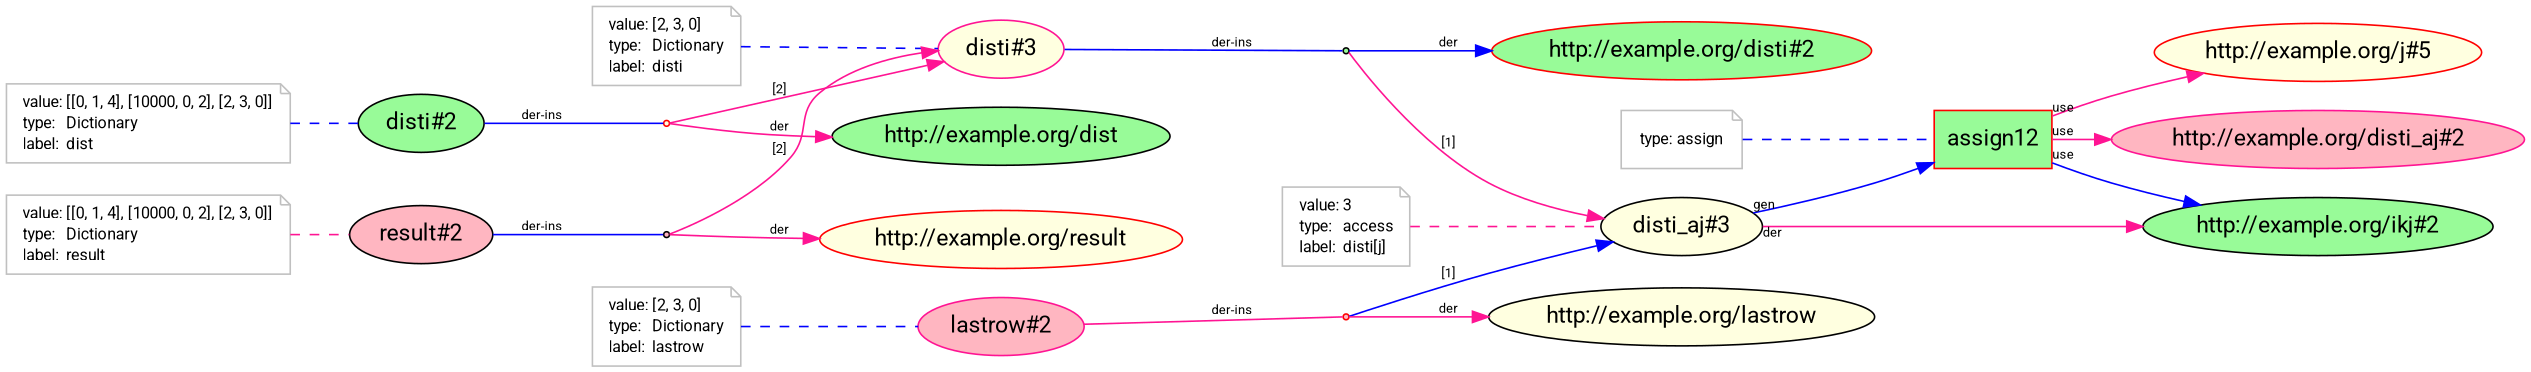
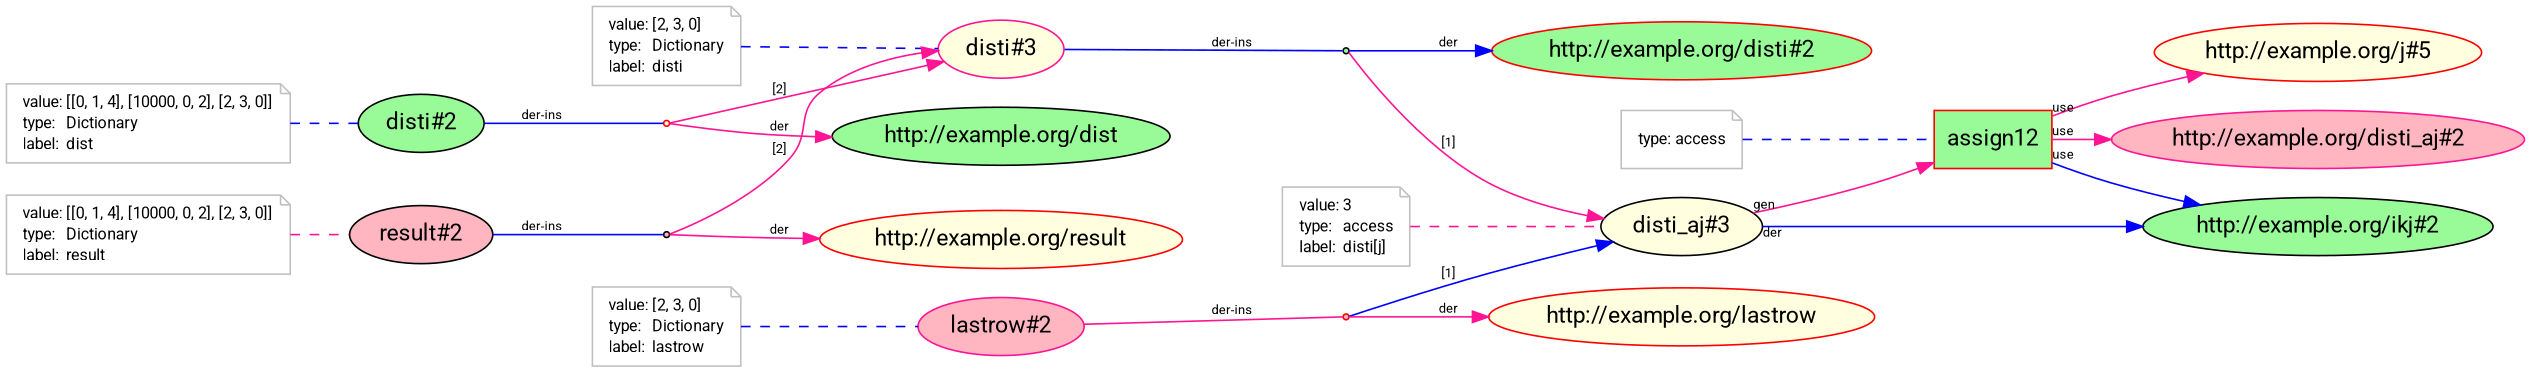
(1700, 139) -> (1701, 139)
(1837, 194) -> (1837, 194)
(1945, 227) -> (1945, 227)
(1682, 317) -> (1682, 317)
